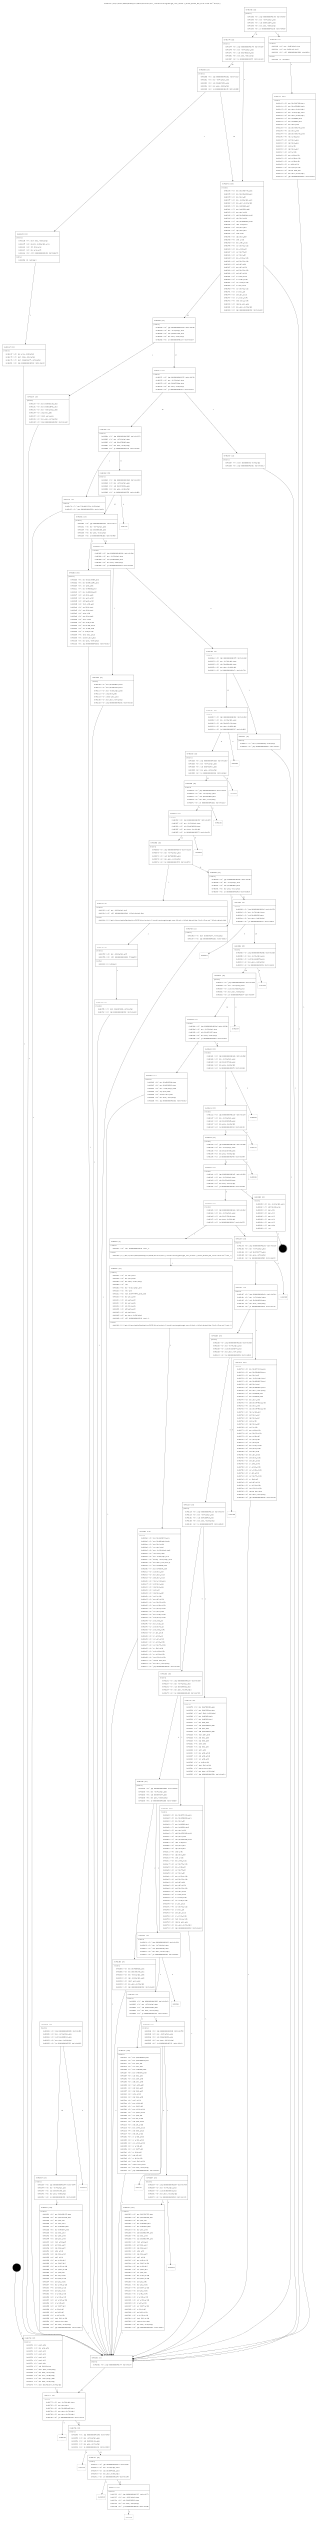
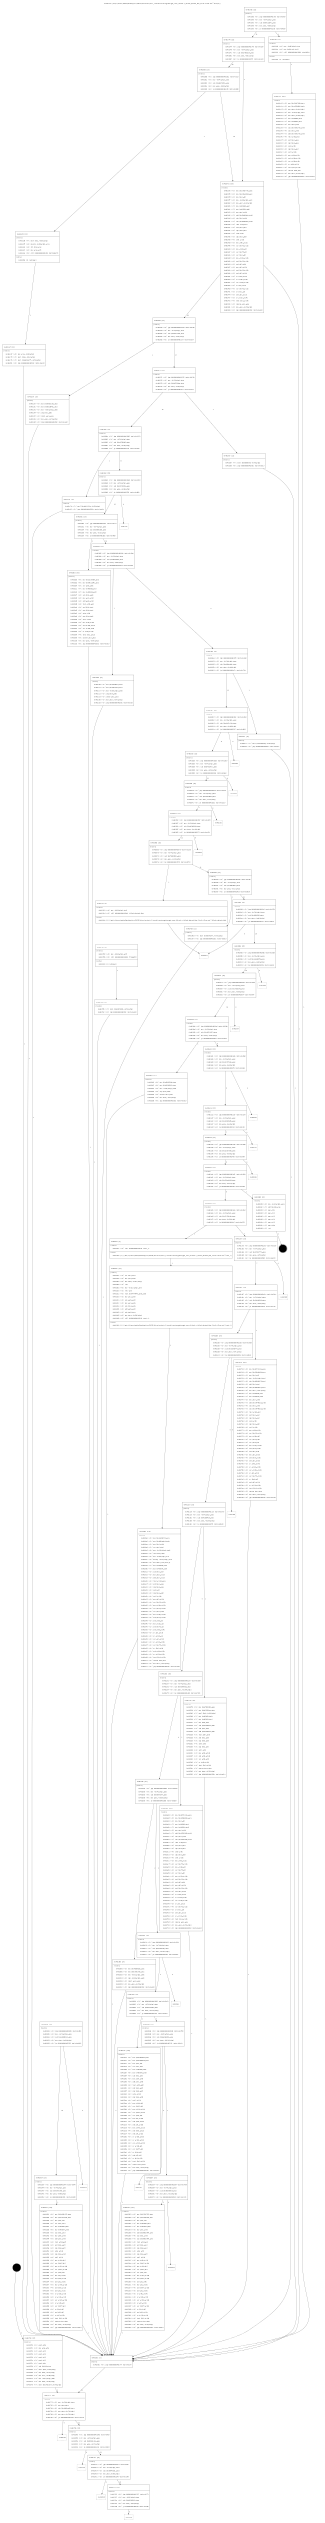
(139, 933) -> (181, 940)
